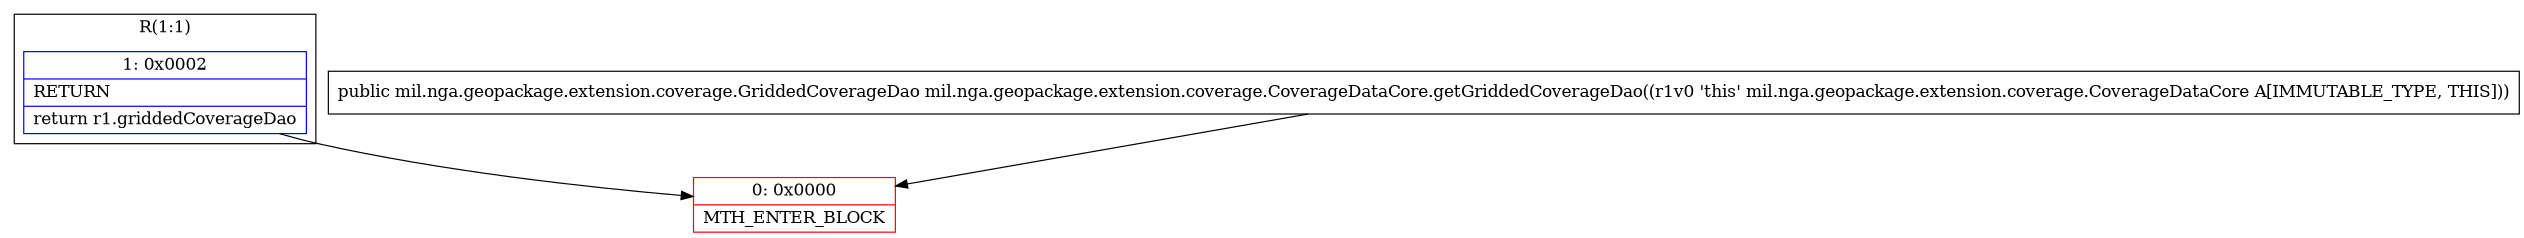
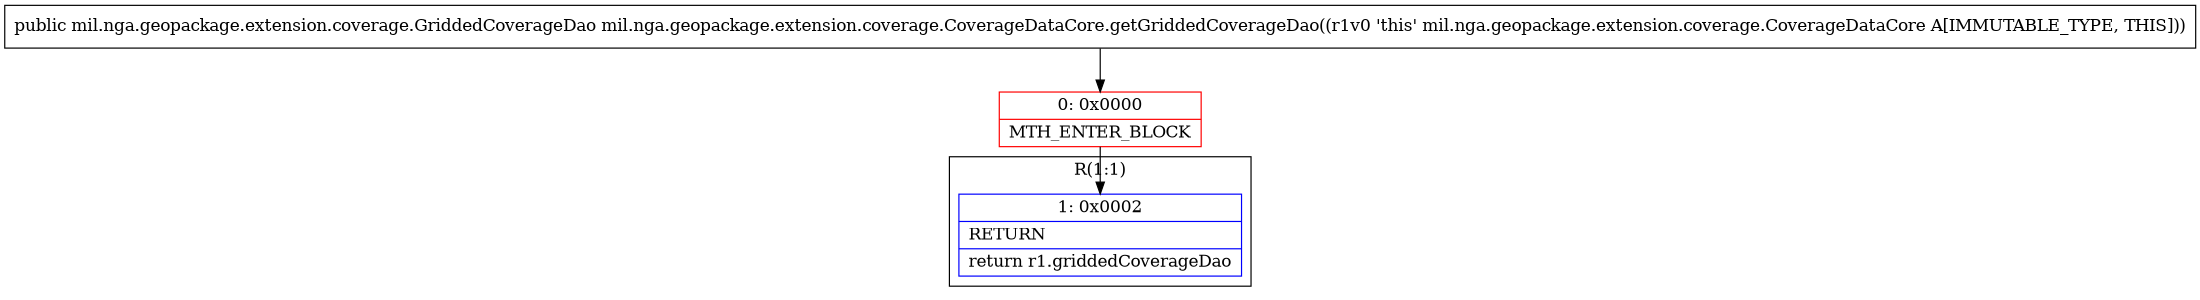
(479, 172) -> (1100, 164)
